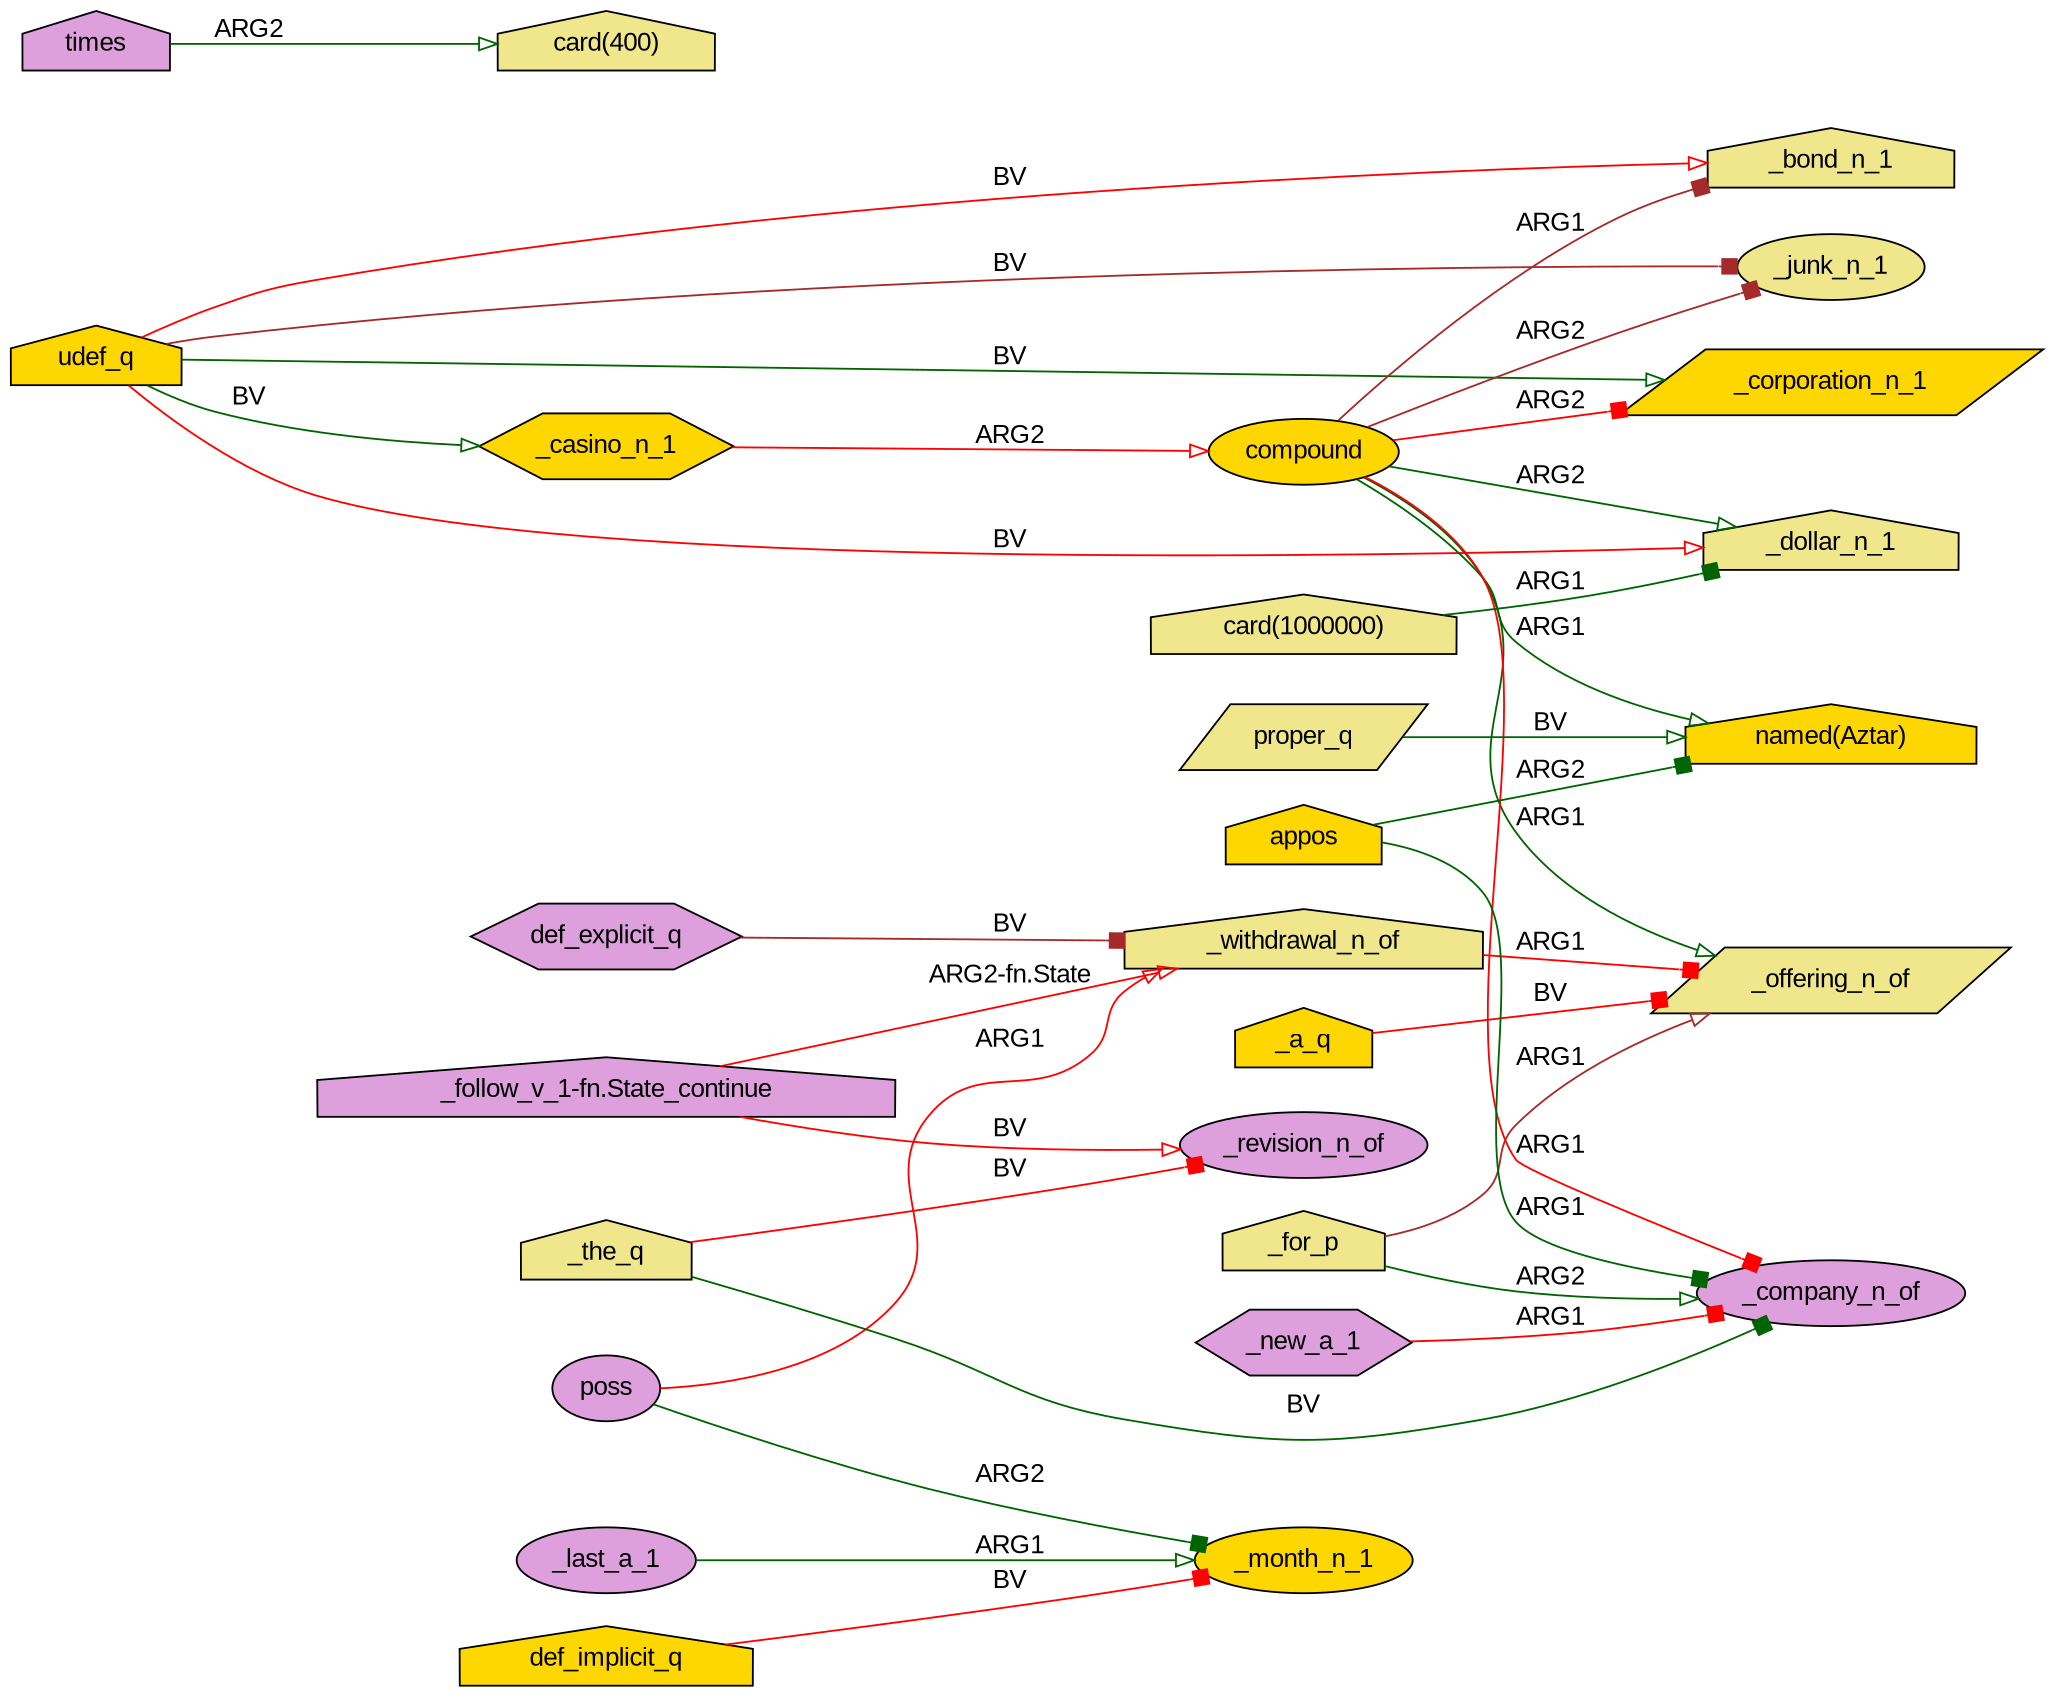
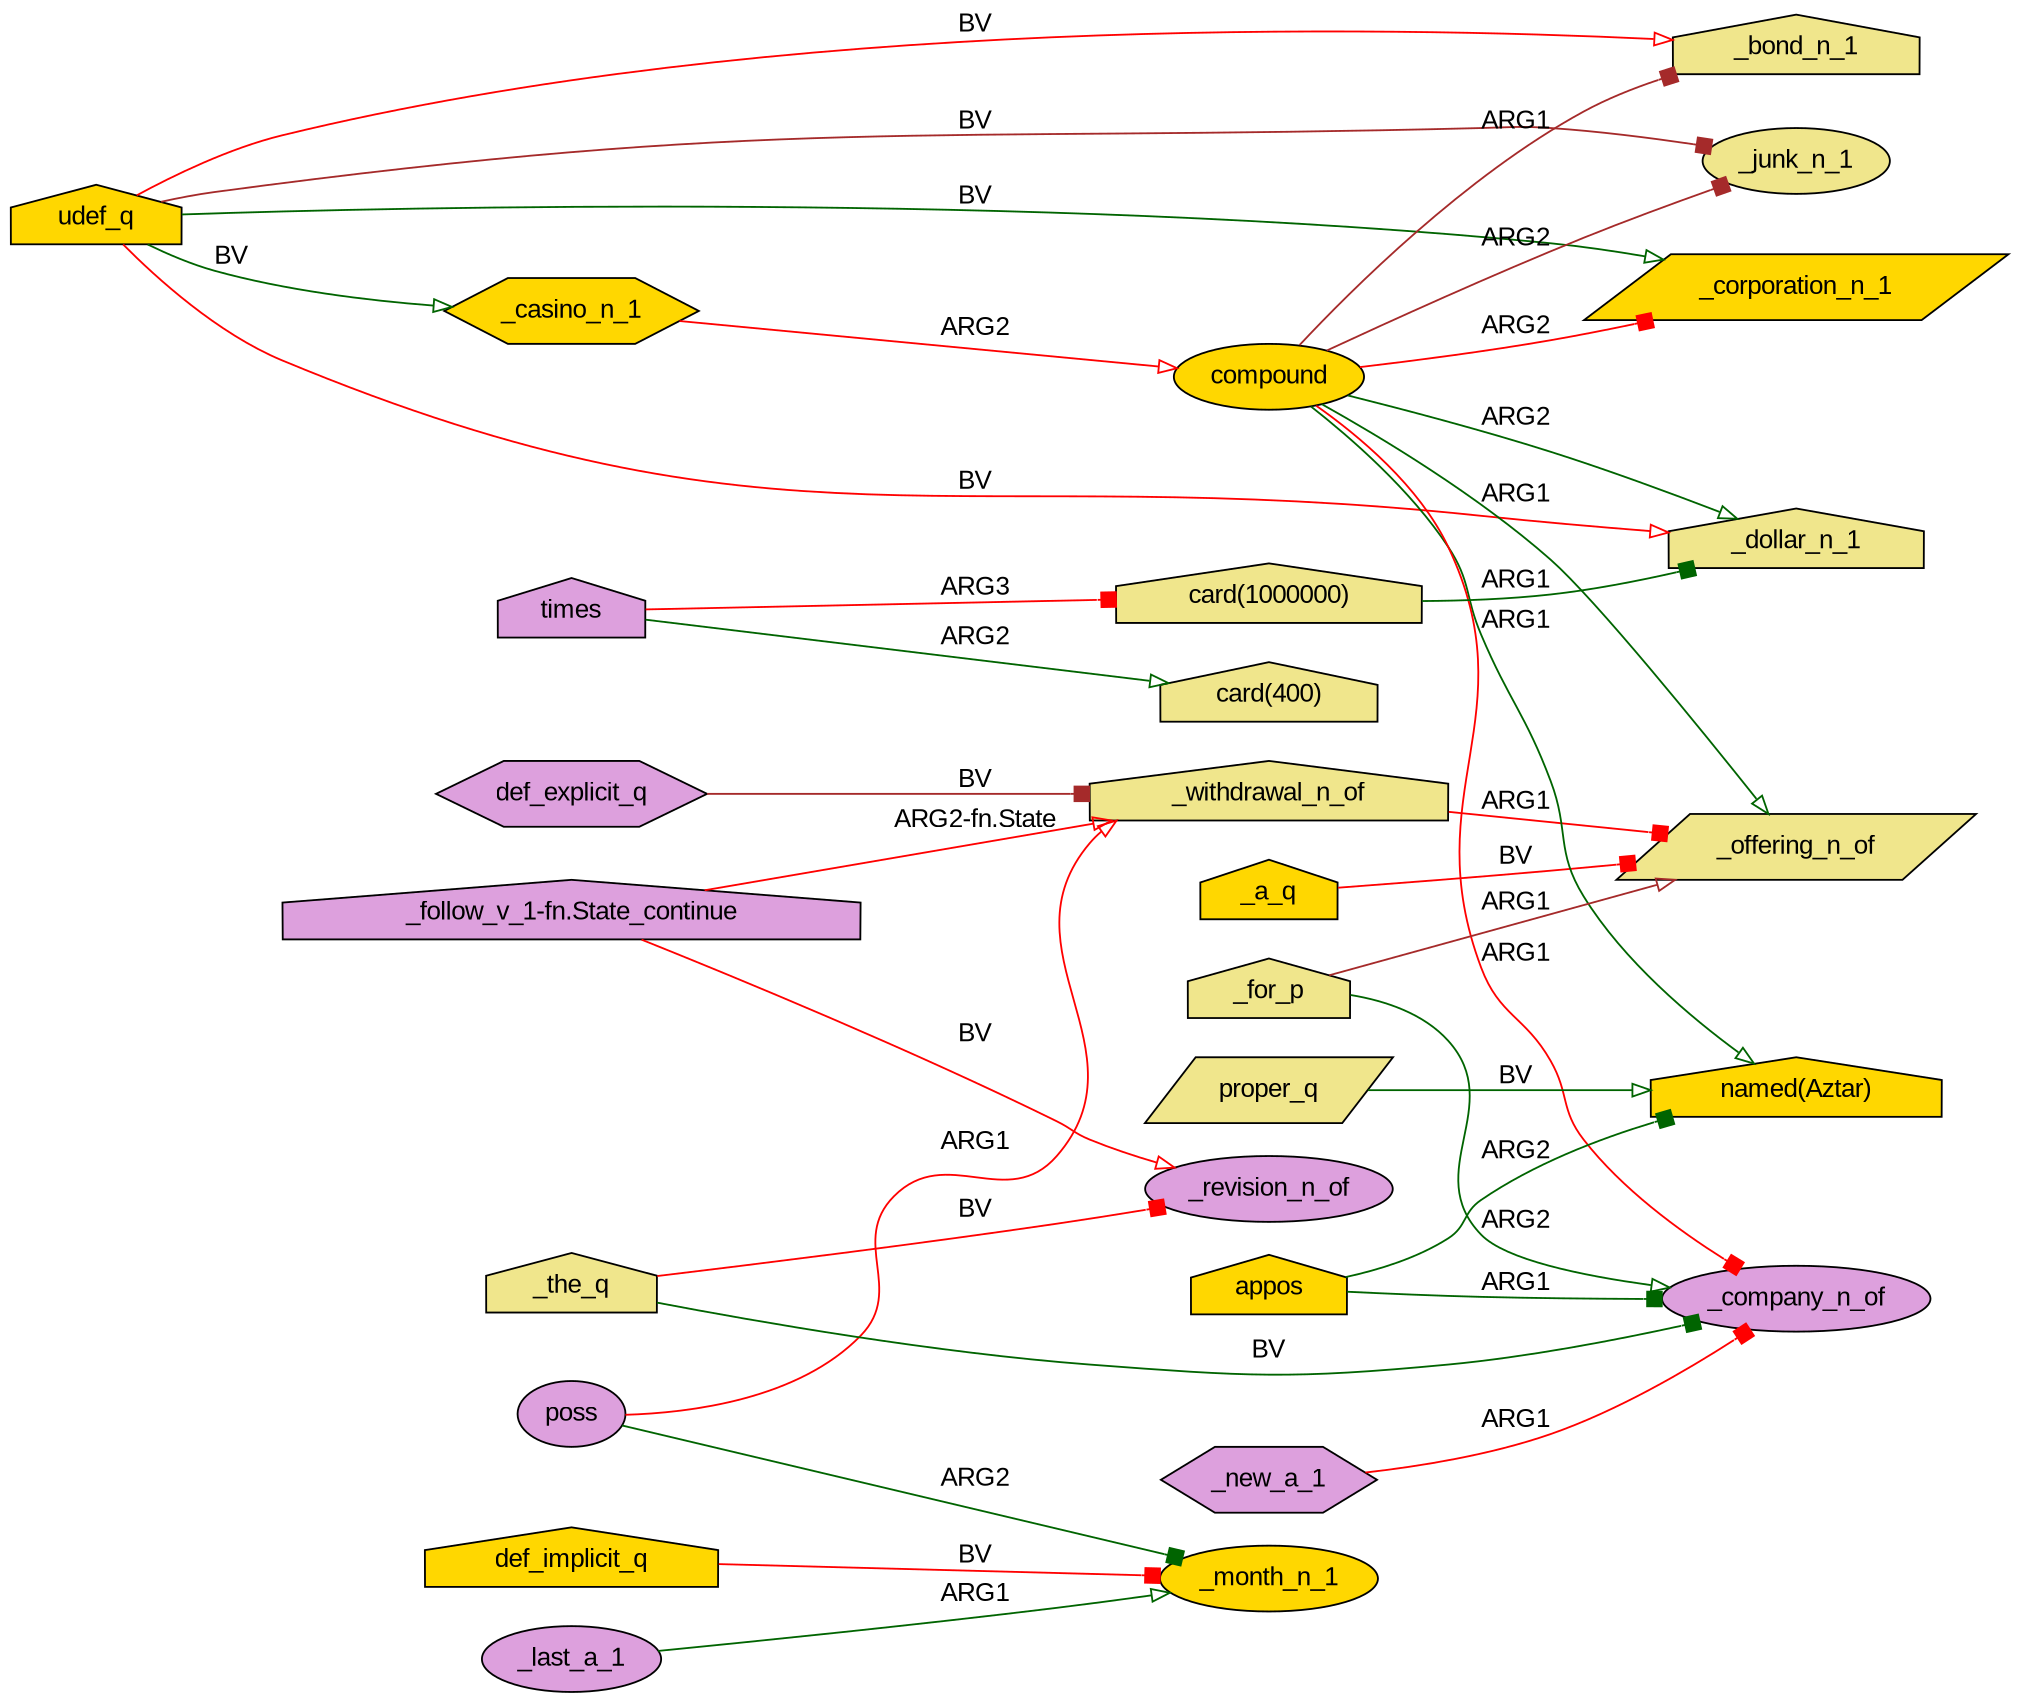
none -> (871, 605)
